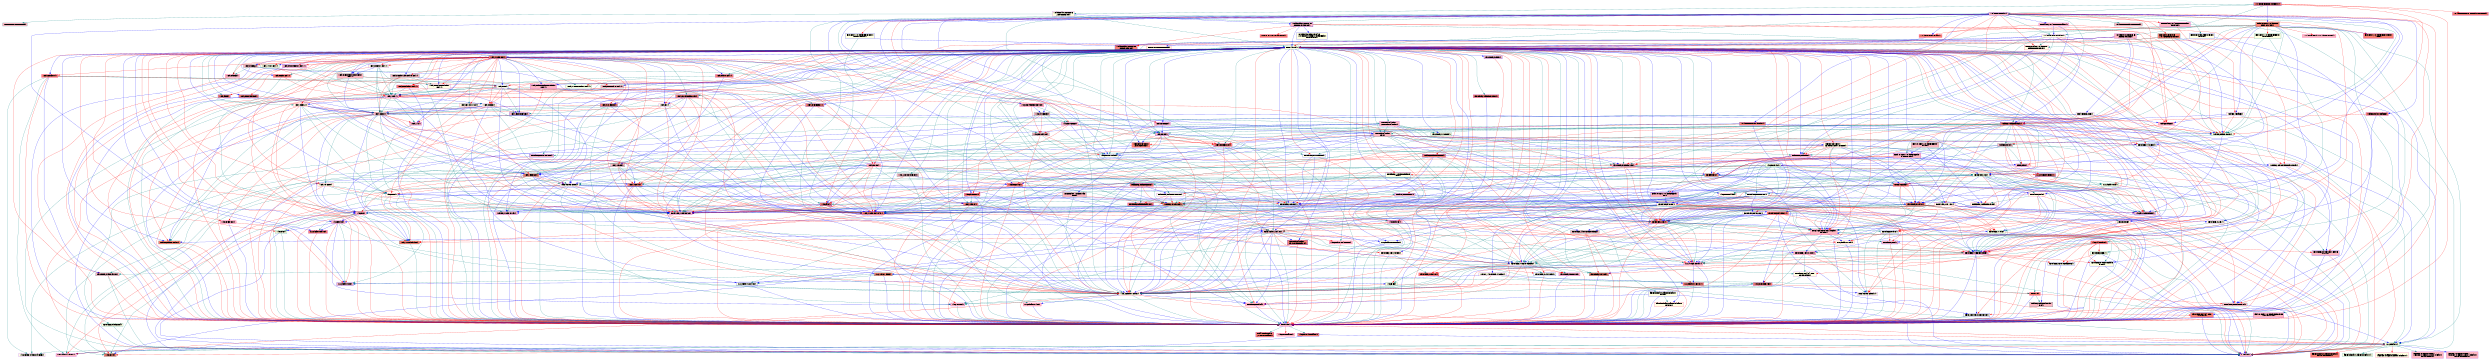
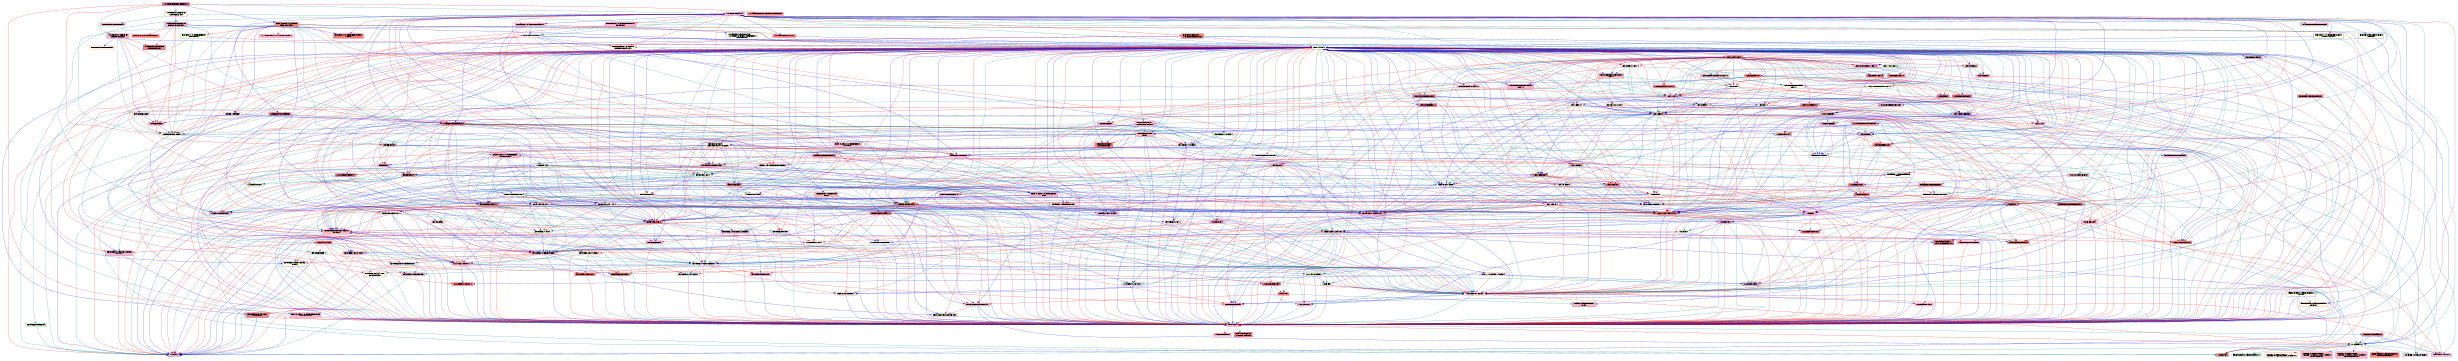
(1585, 199) -> (729, 246)
(971, 204) -> (1552, 204)
(1585, 232) -> (735, 232)
(883, 274) -> (1314, 274)
